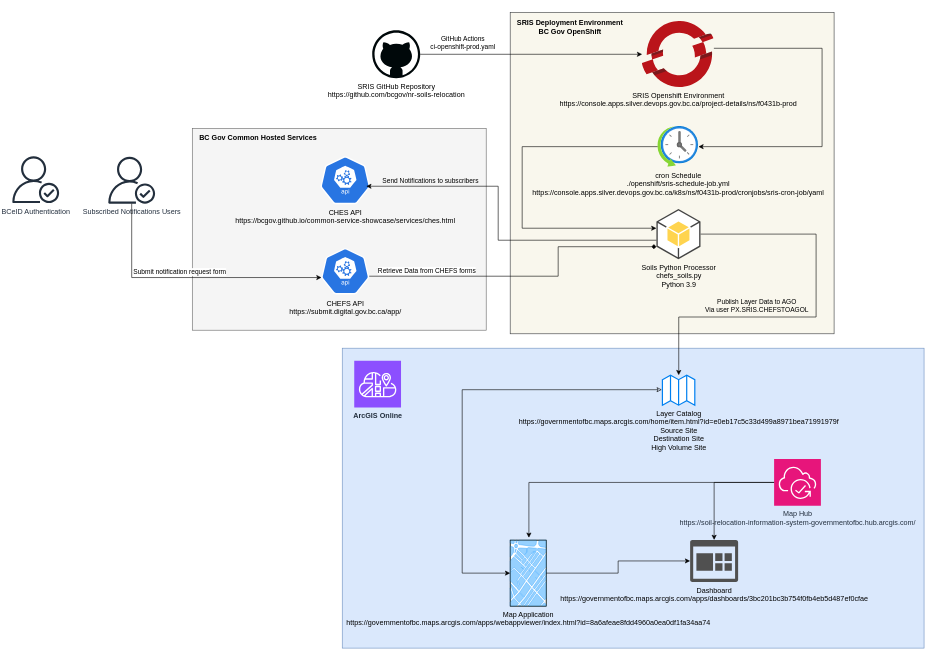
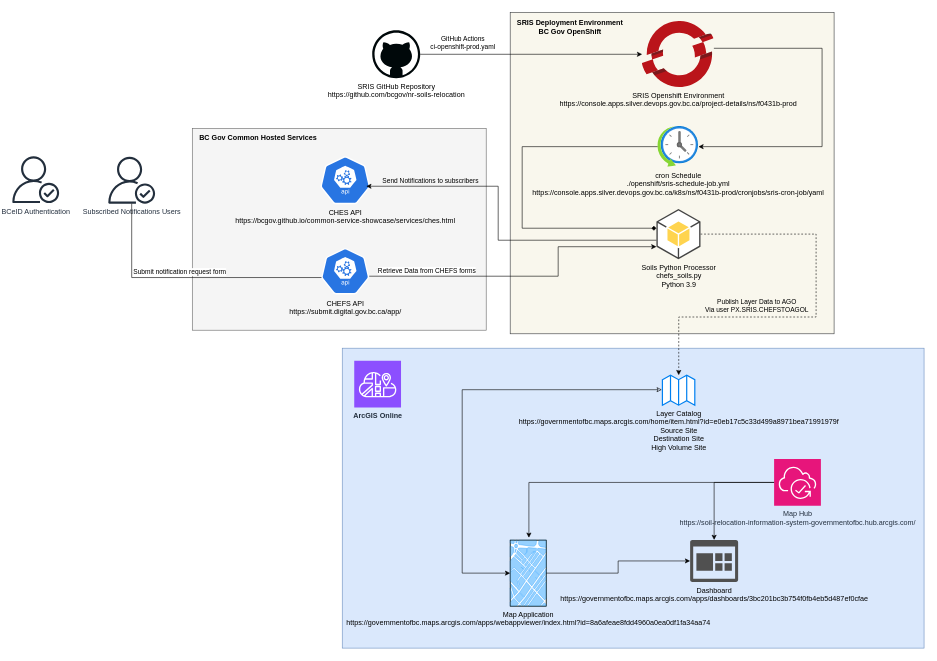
(651, 228) -> (650, 228)
(650, 247) -> (651, 247)
(316, 278) -> (317, 278)
(816, 314) -> (816, 314)
